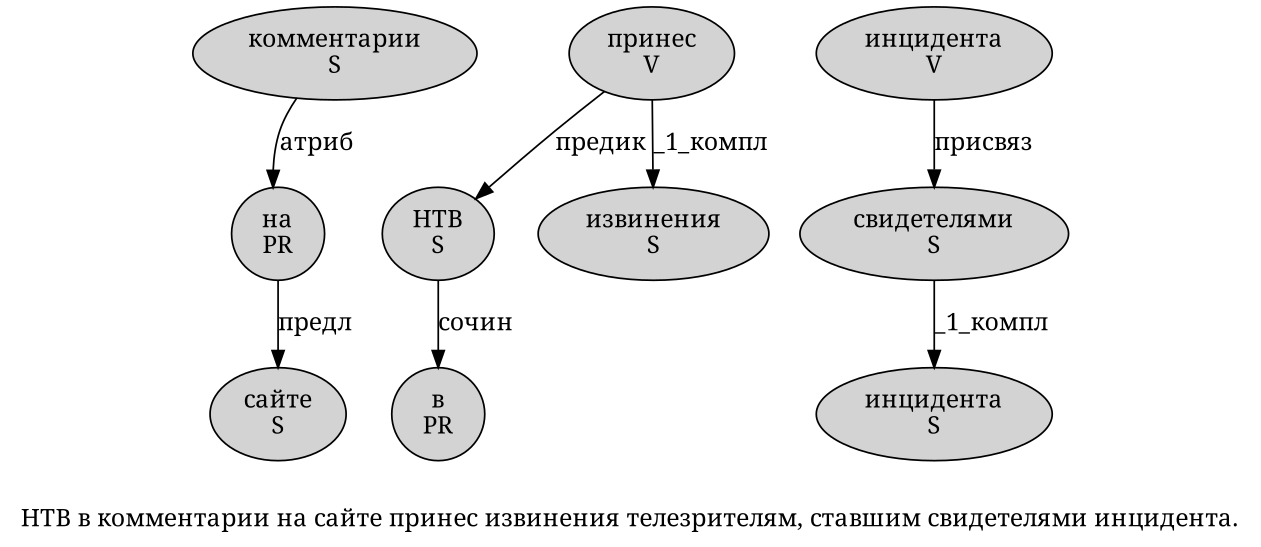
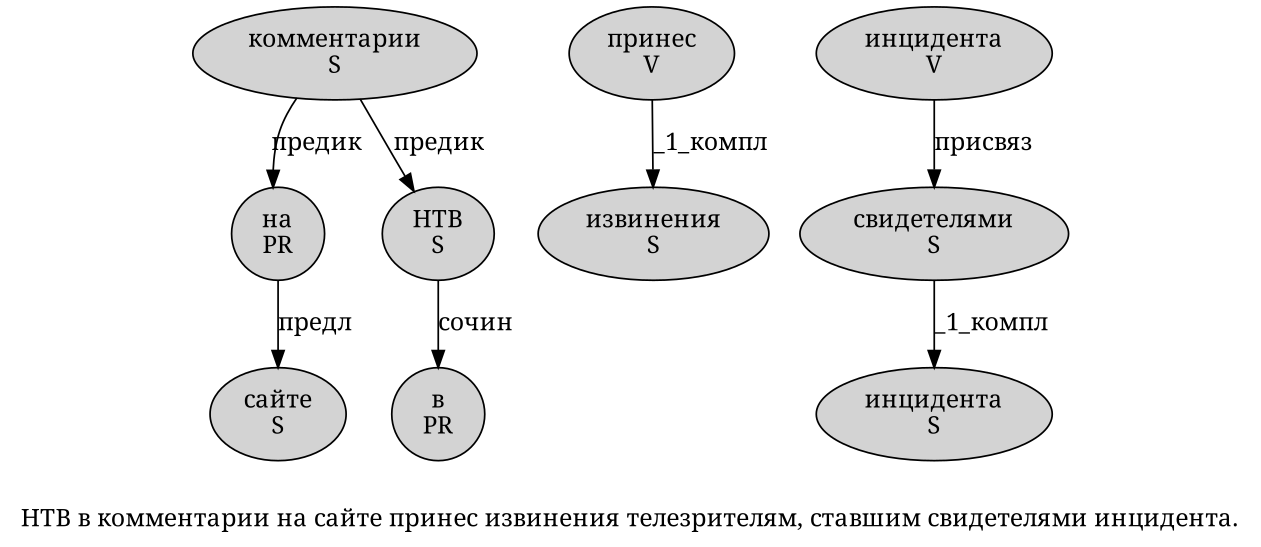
(546, 138) -> (383, 138)
(317, 144) -> (317, 144)
